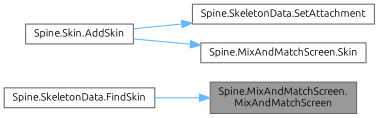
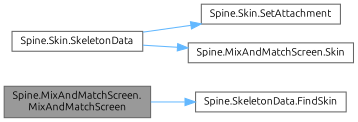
(283, 14) -> (271, 14)
(79, 34) -> (77, 41)
(177, 98) -> (168, 102)
